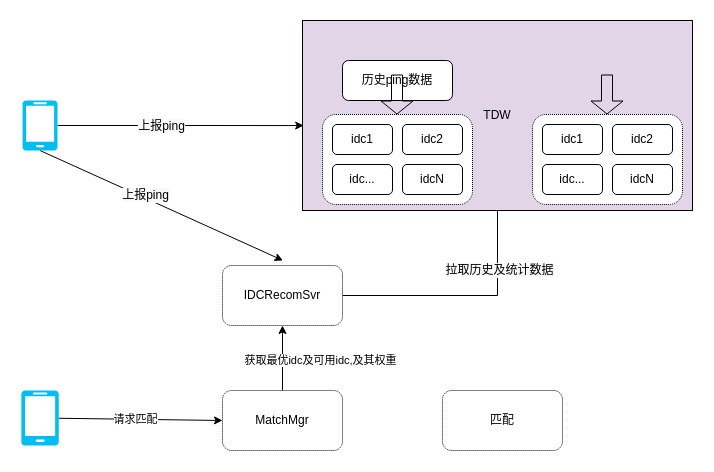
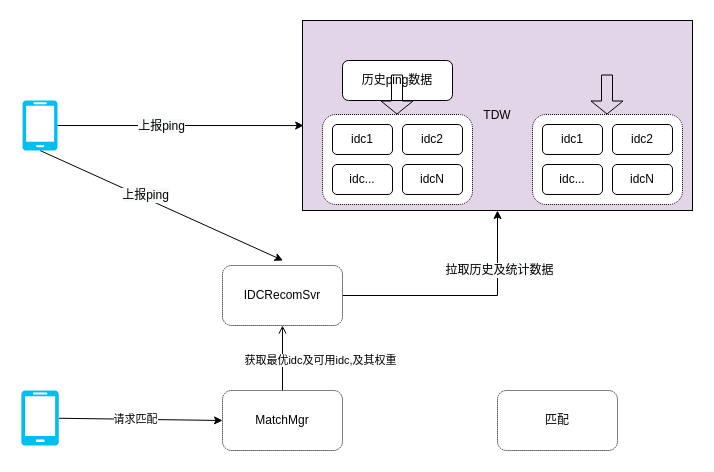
(498, 217) -> (498, 219)
(283, 333) -> (283, 331)
(503, 421) -> (558, 421)
